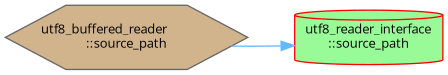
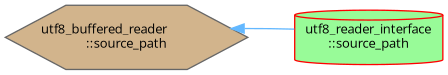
(256, 46) -> (269, 29)
